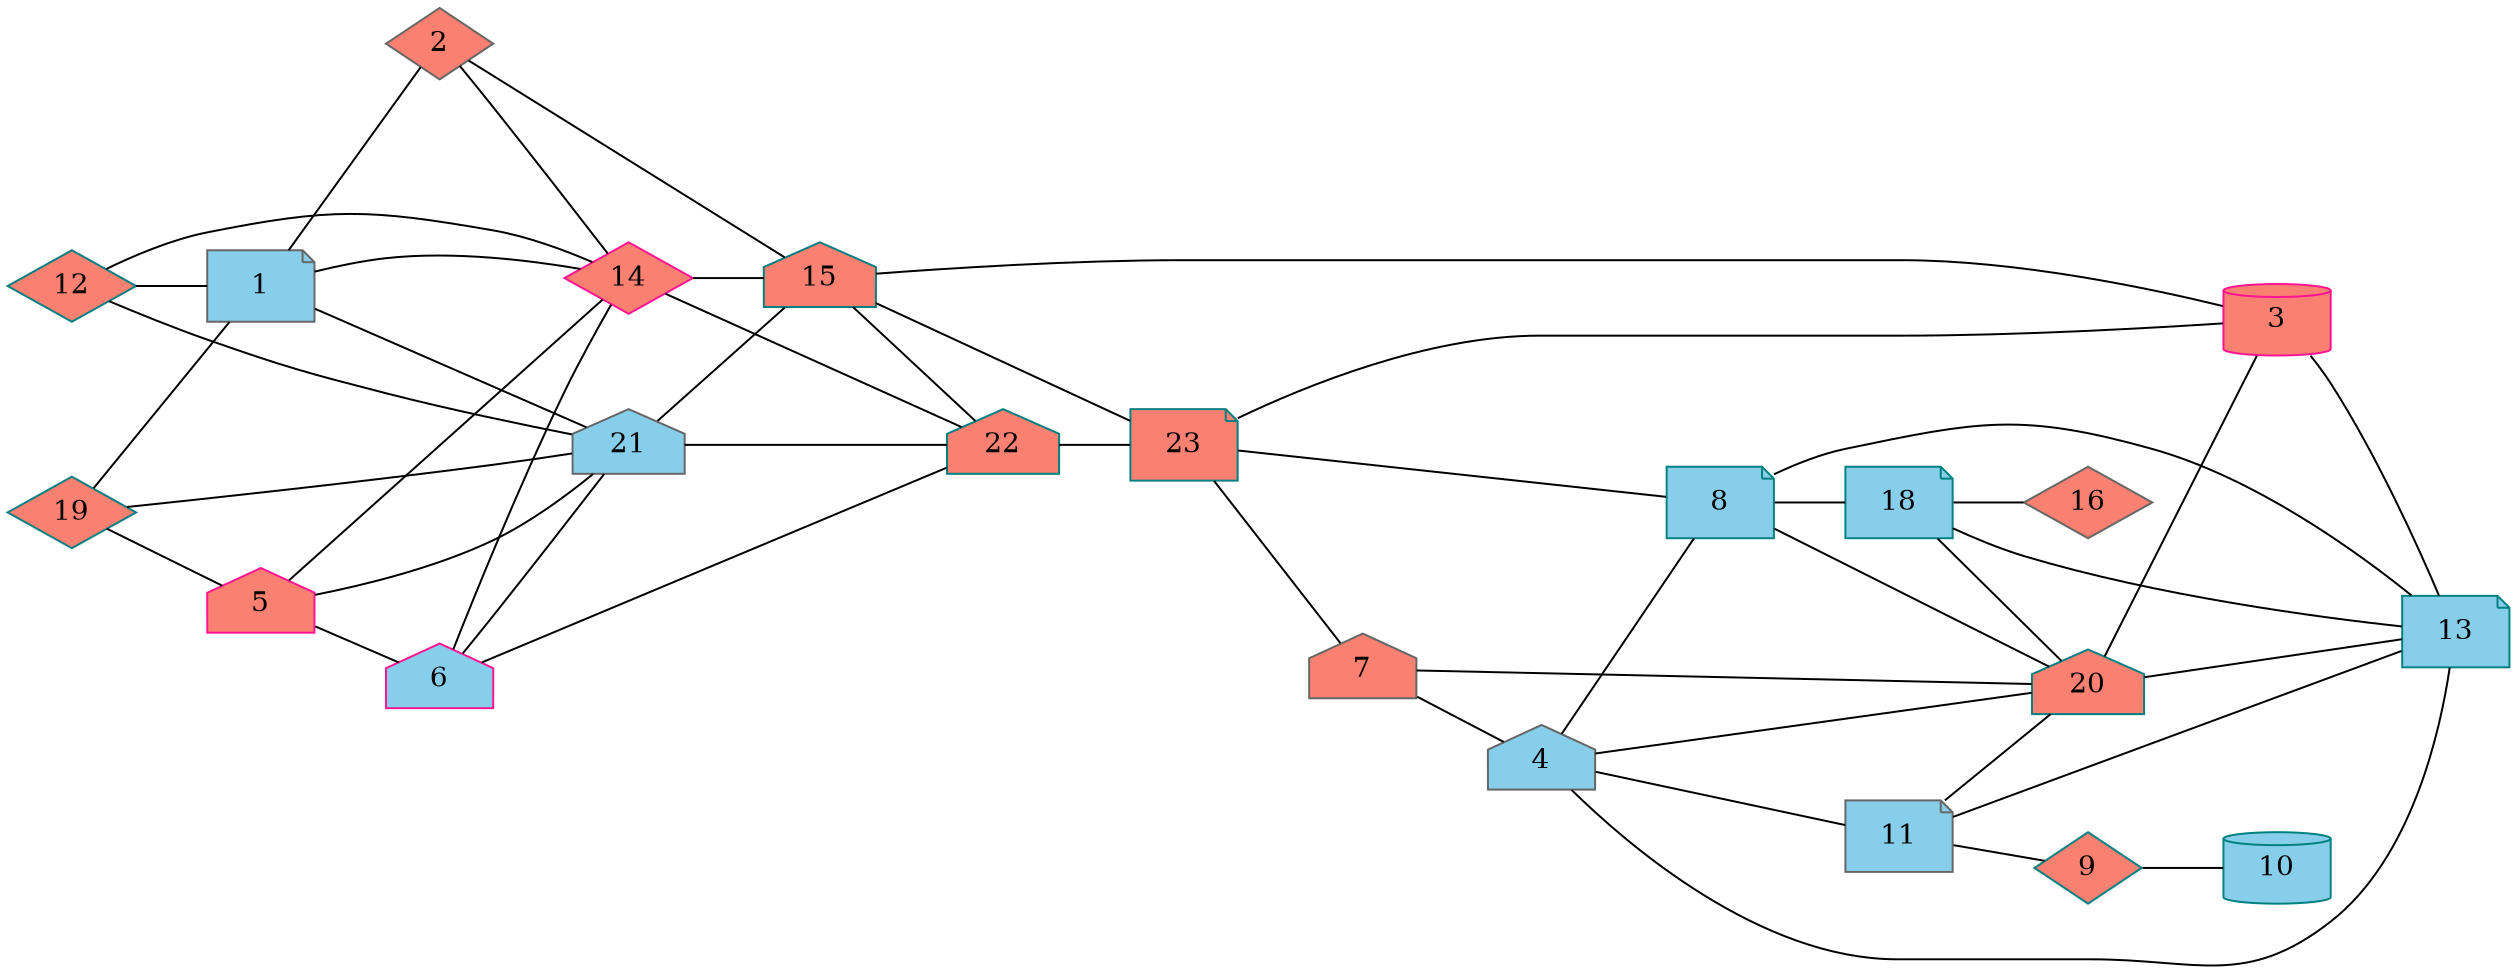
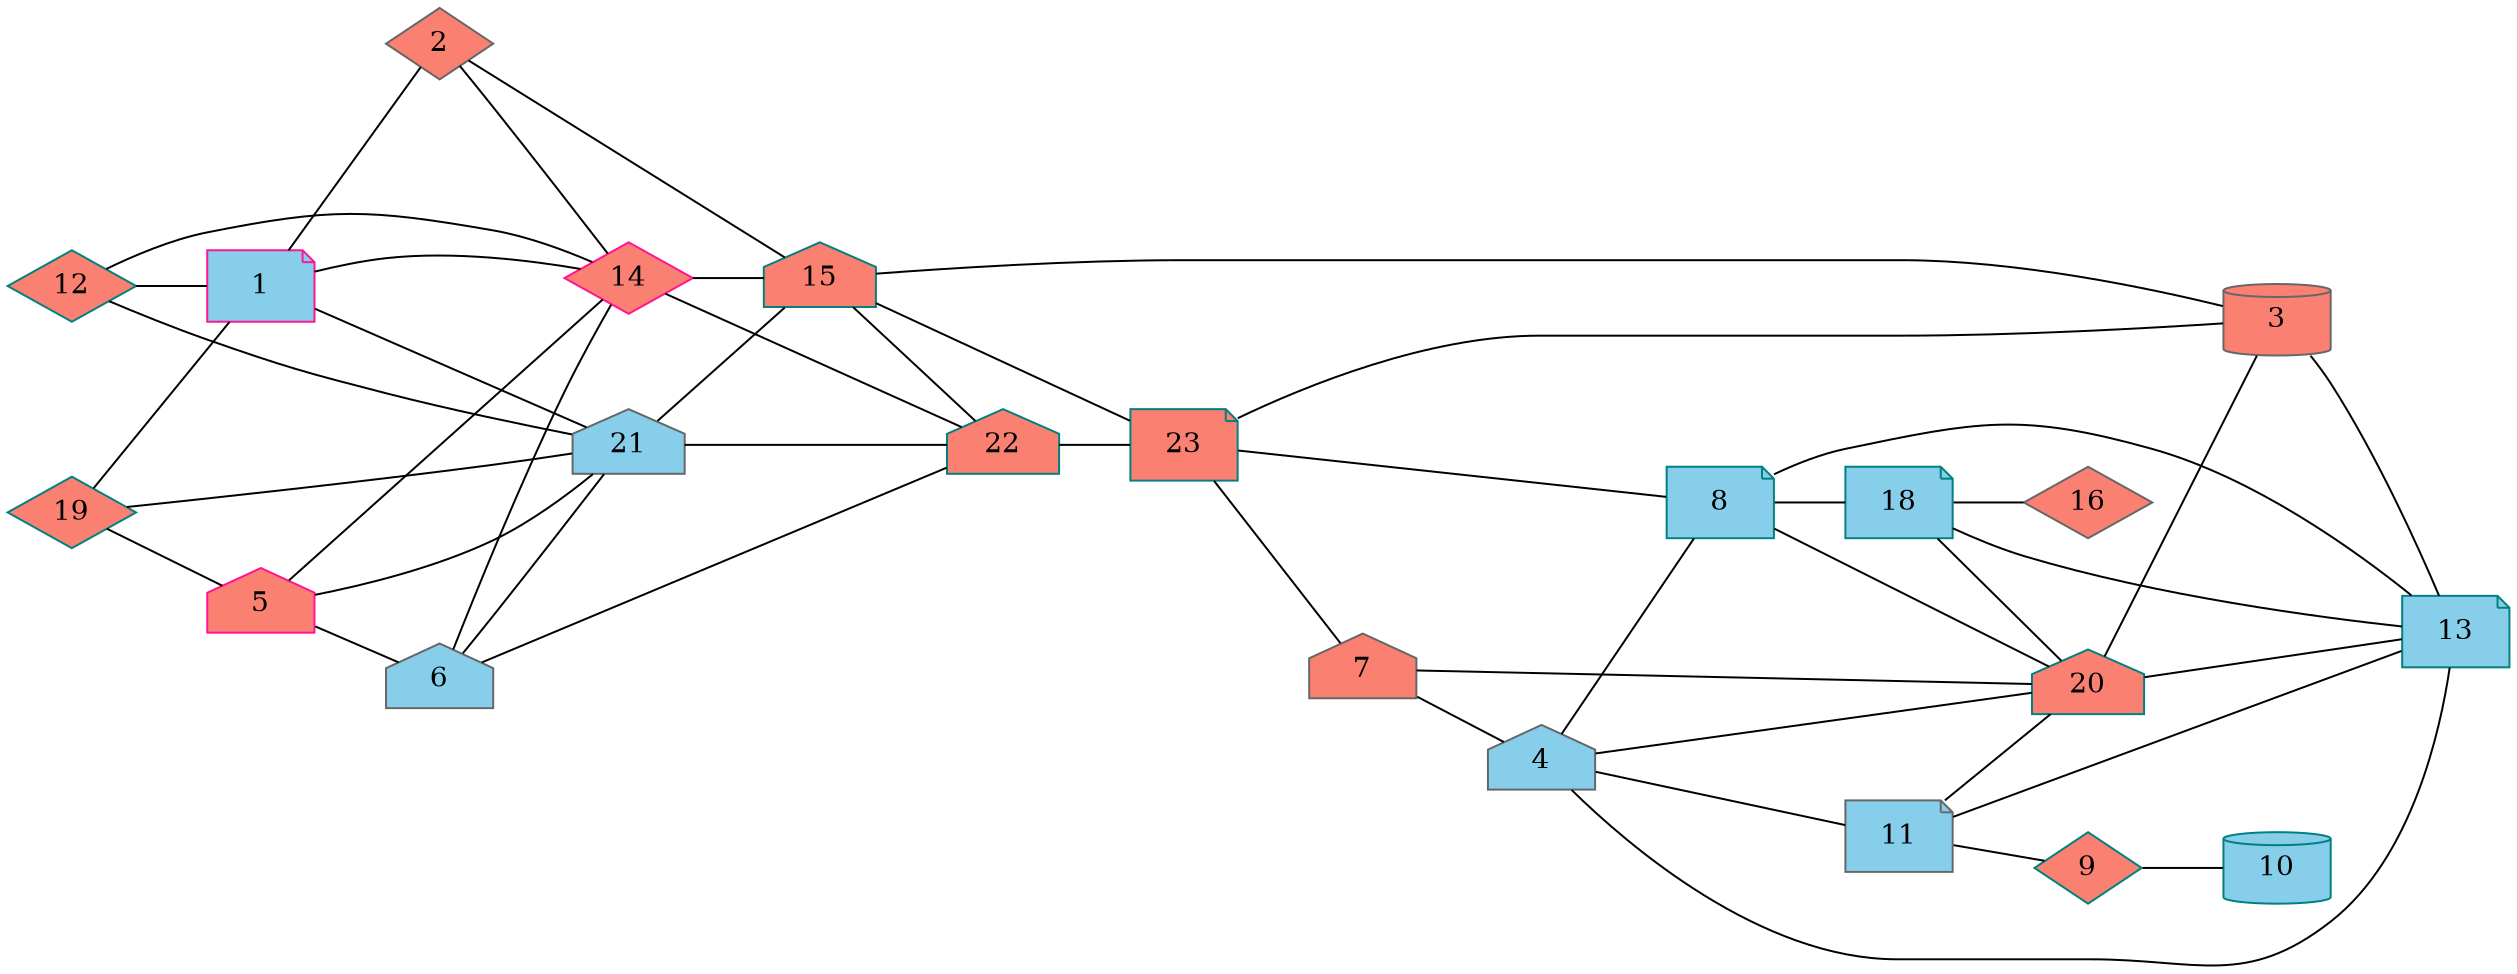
(261, 286) -> (261, 286)
(2277, 320) -> (2277, 320)
(440, 679) -> (440, 679)
